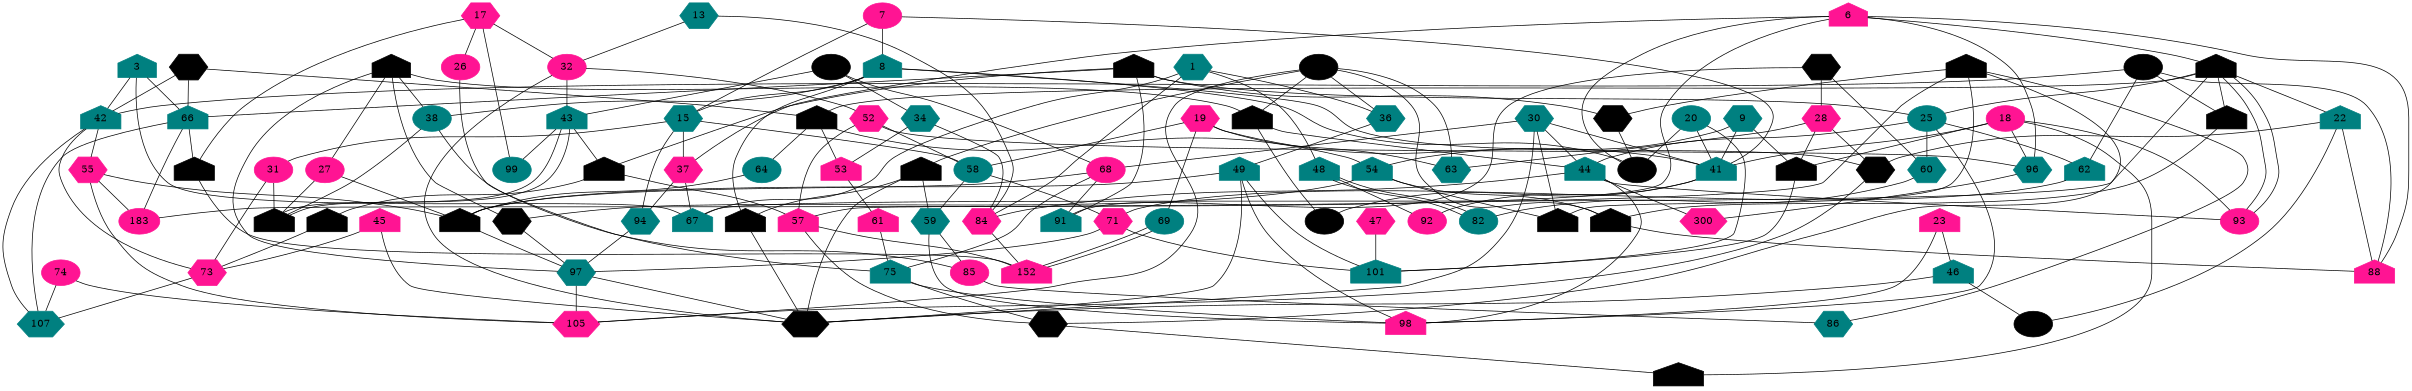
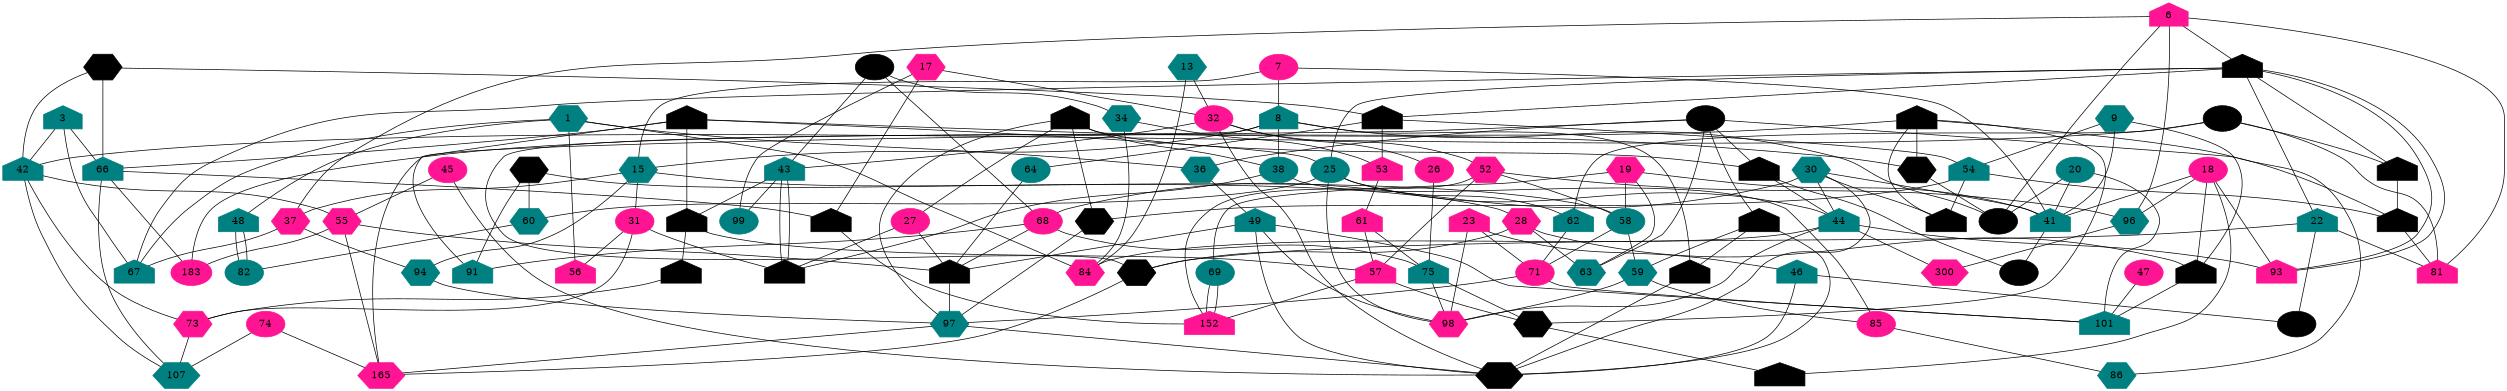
(470, 42) -> (1369, 147)
(1375, 204) -> (1369, 246)
(380, 221) -> (448, 170)
(1113, 221) -> (1535, 273)
(1376, 221) -> (2144, 273)
(1427, 221) -> none
(2240, 221) -> (2277, 273)
none -> (1503, 248)
(1008, 252) -> (1227, 202)
(289, 254) -> (385, 200)
none -> (575, 273)
(2375, 273) -> (2437, 273)
(576, 324) -> (381, 376)
(1406, 324) -> (1449, 324)
